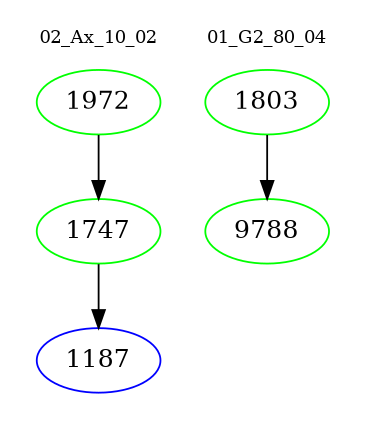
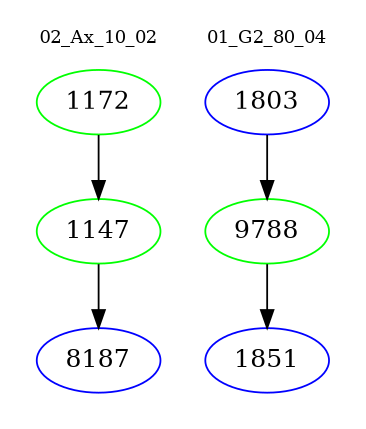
(99, 102) -> (99, 102)
(267, 102) -> (267, 102)
(99, 231) -> (99, 231)
(99, 360) -> (99, 360)
none -> (267, 360)
